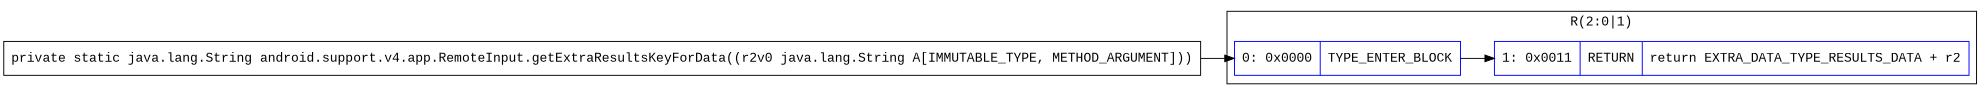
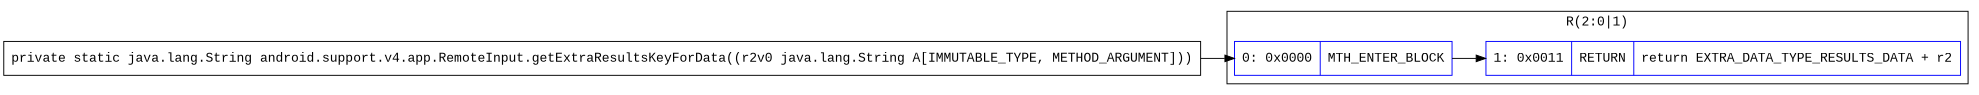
(1390, 58) -> (1386, 58)
